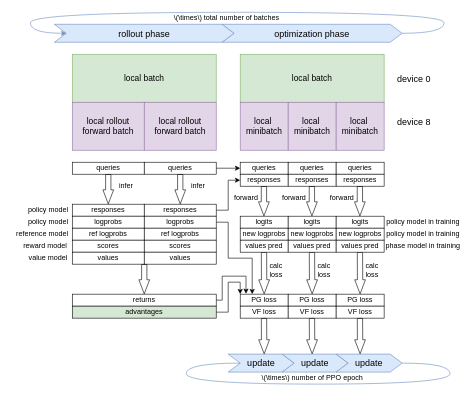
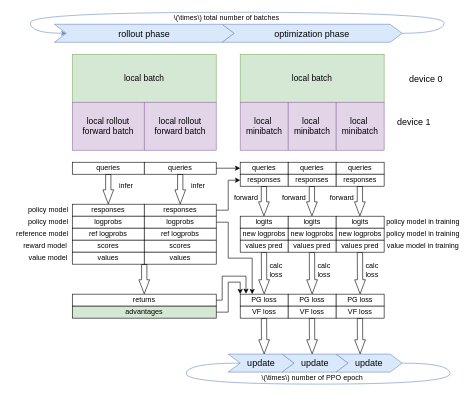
(414, 78) -> (426, 78)
(414, 122) -> (414, 122)
(423, 246) -> (423, 246)
